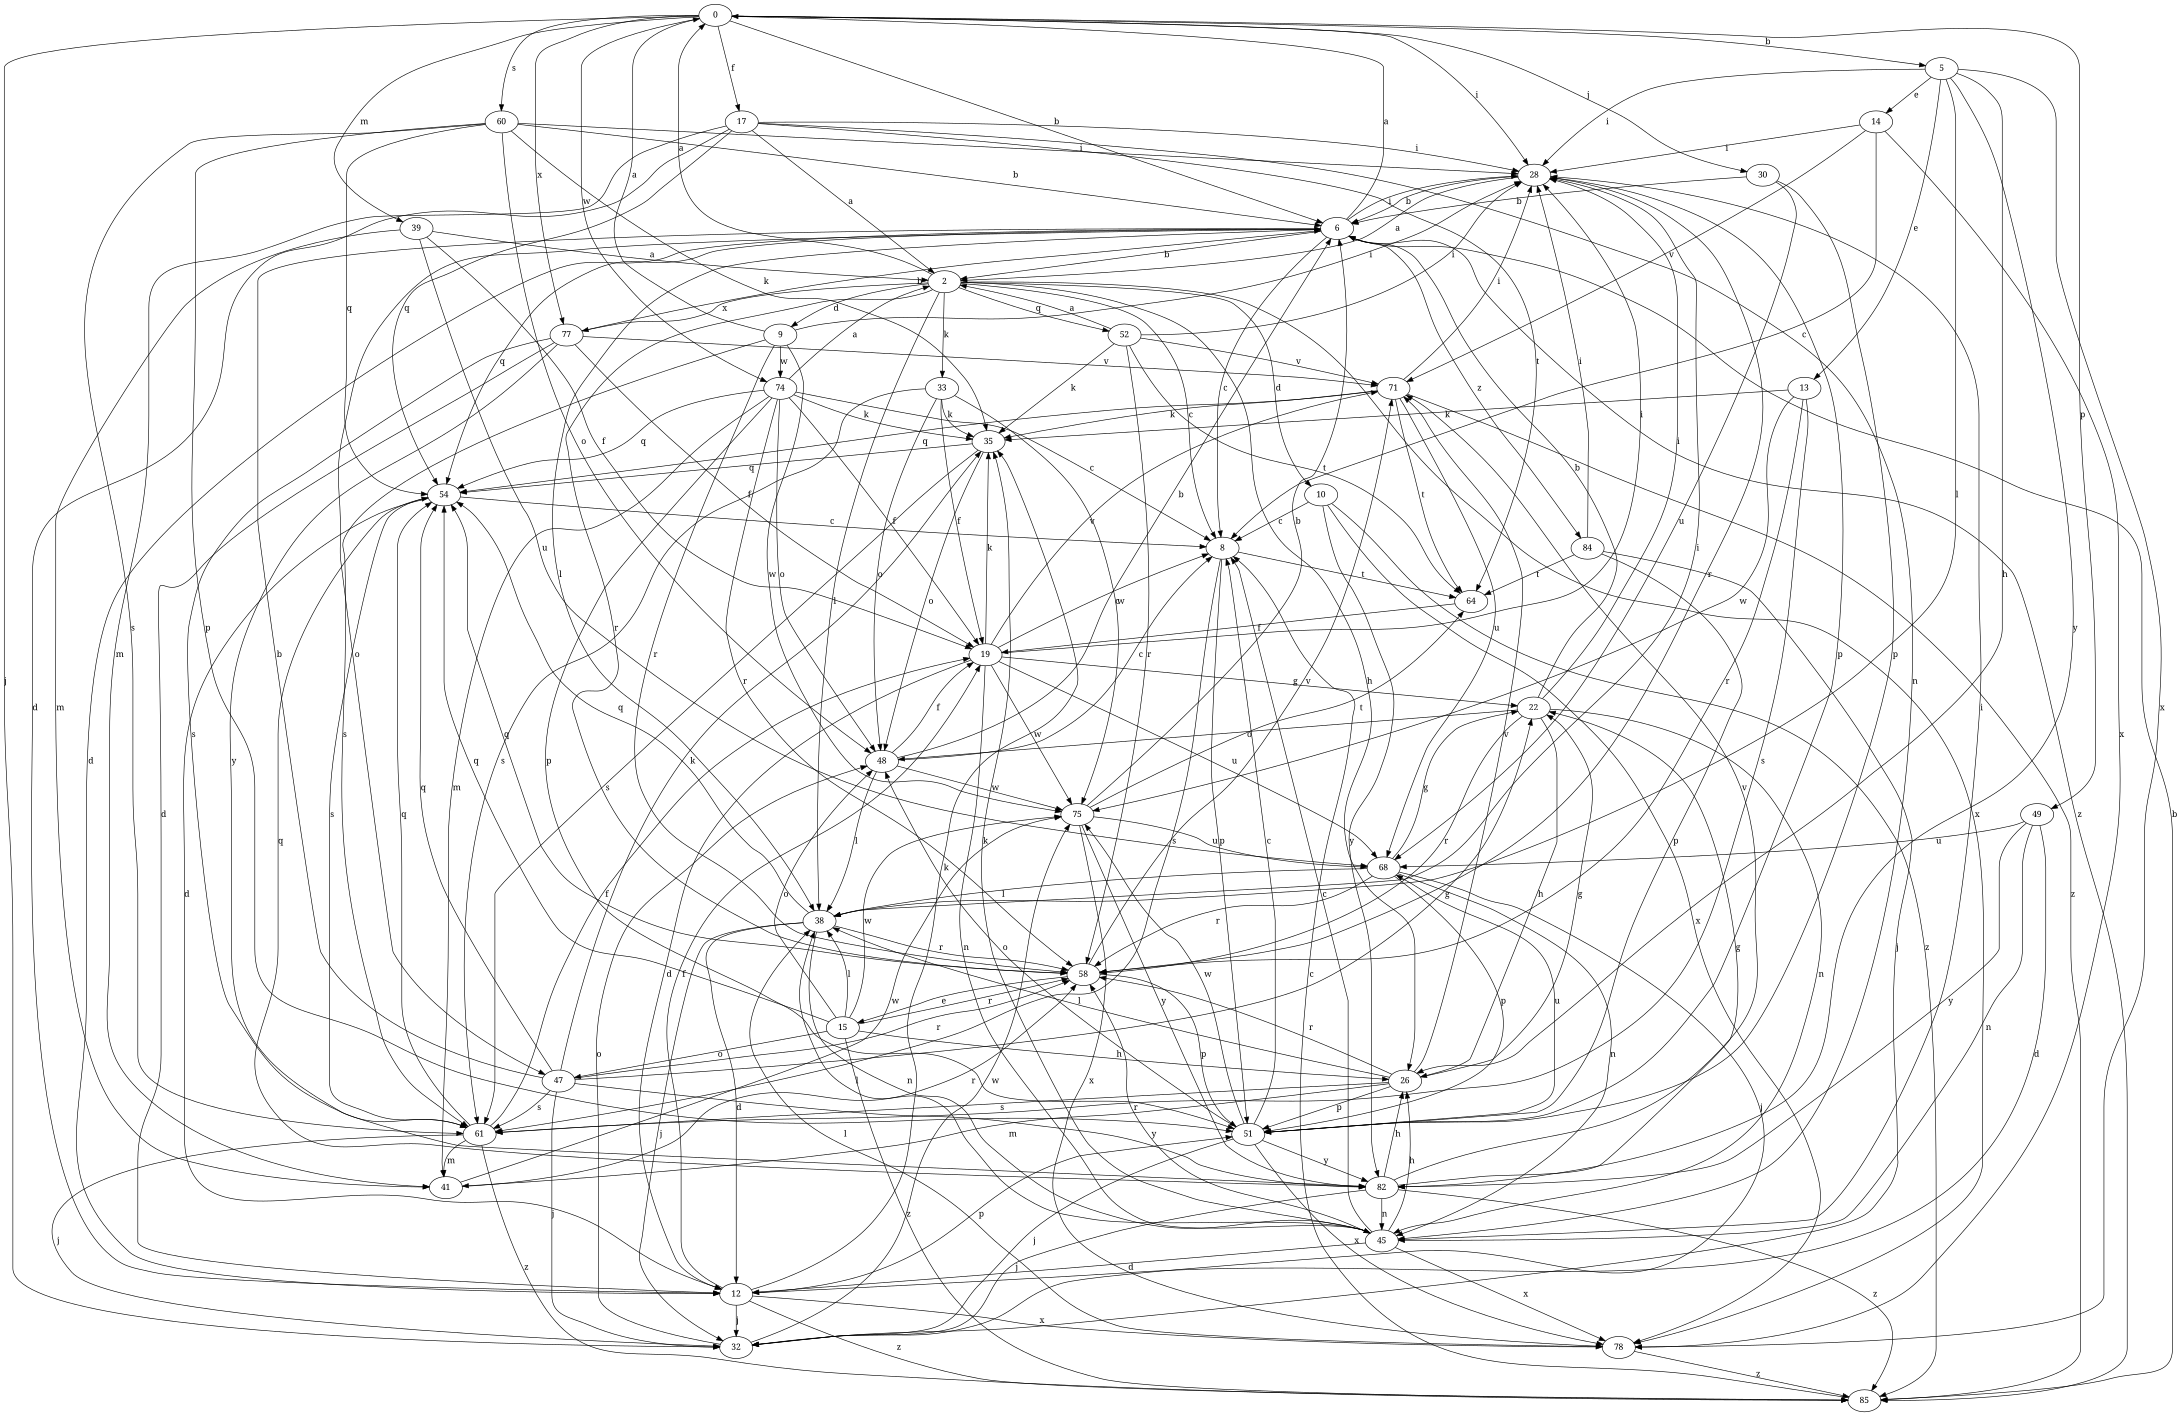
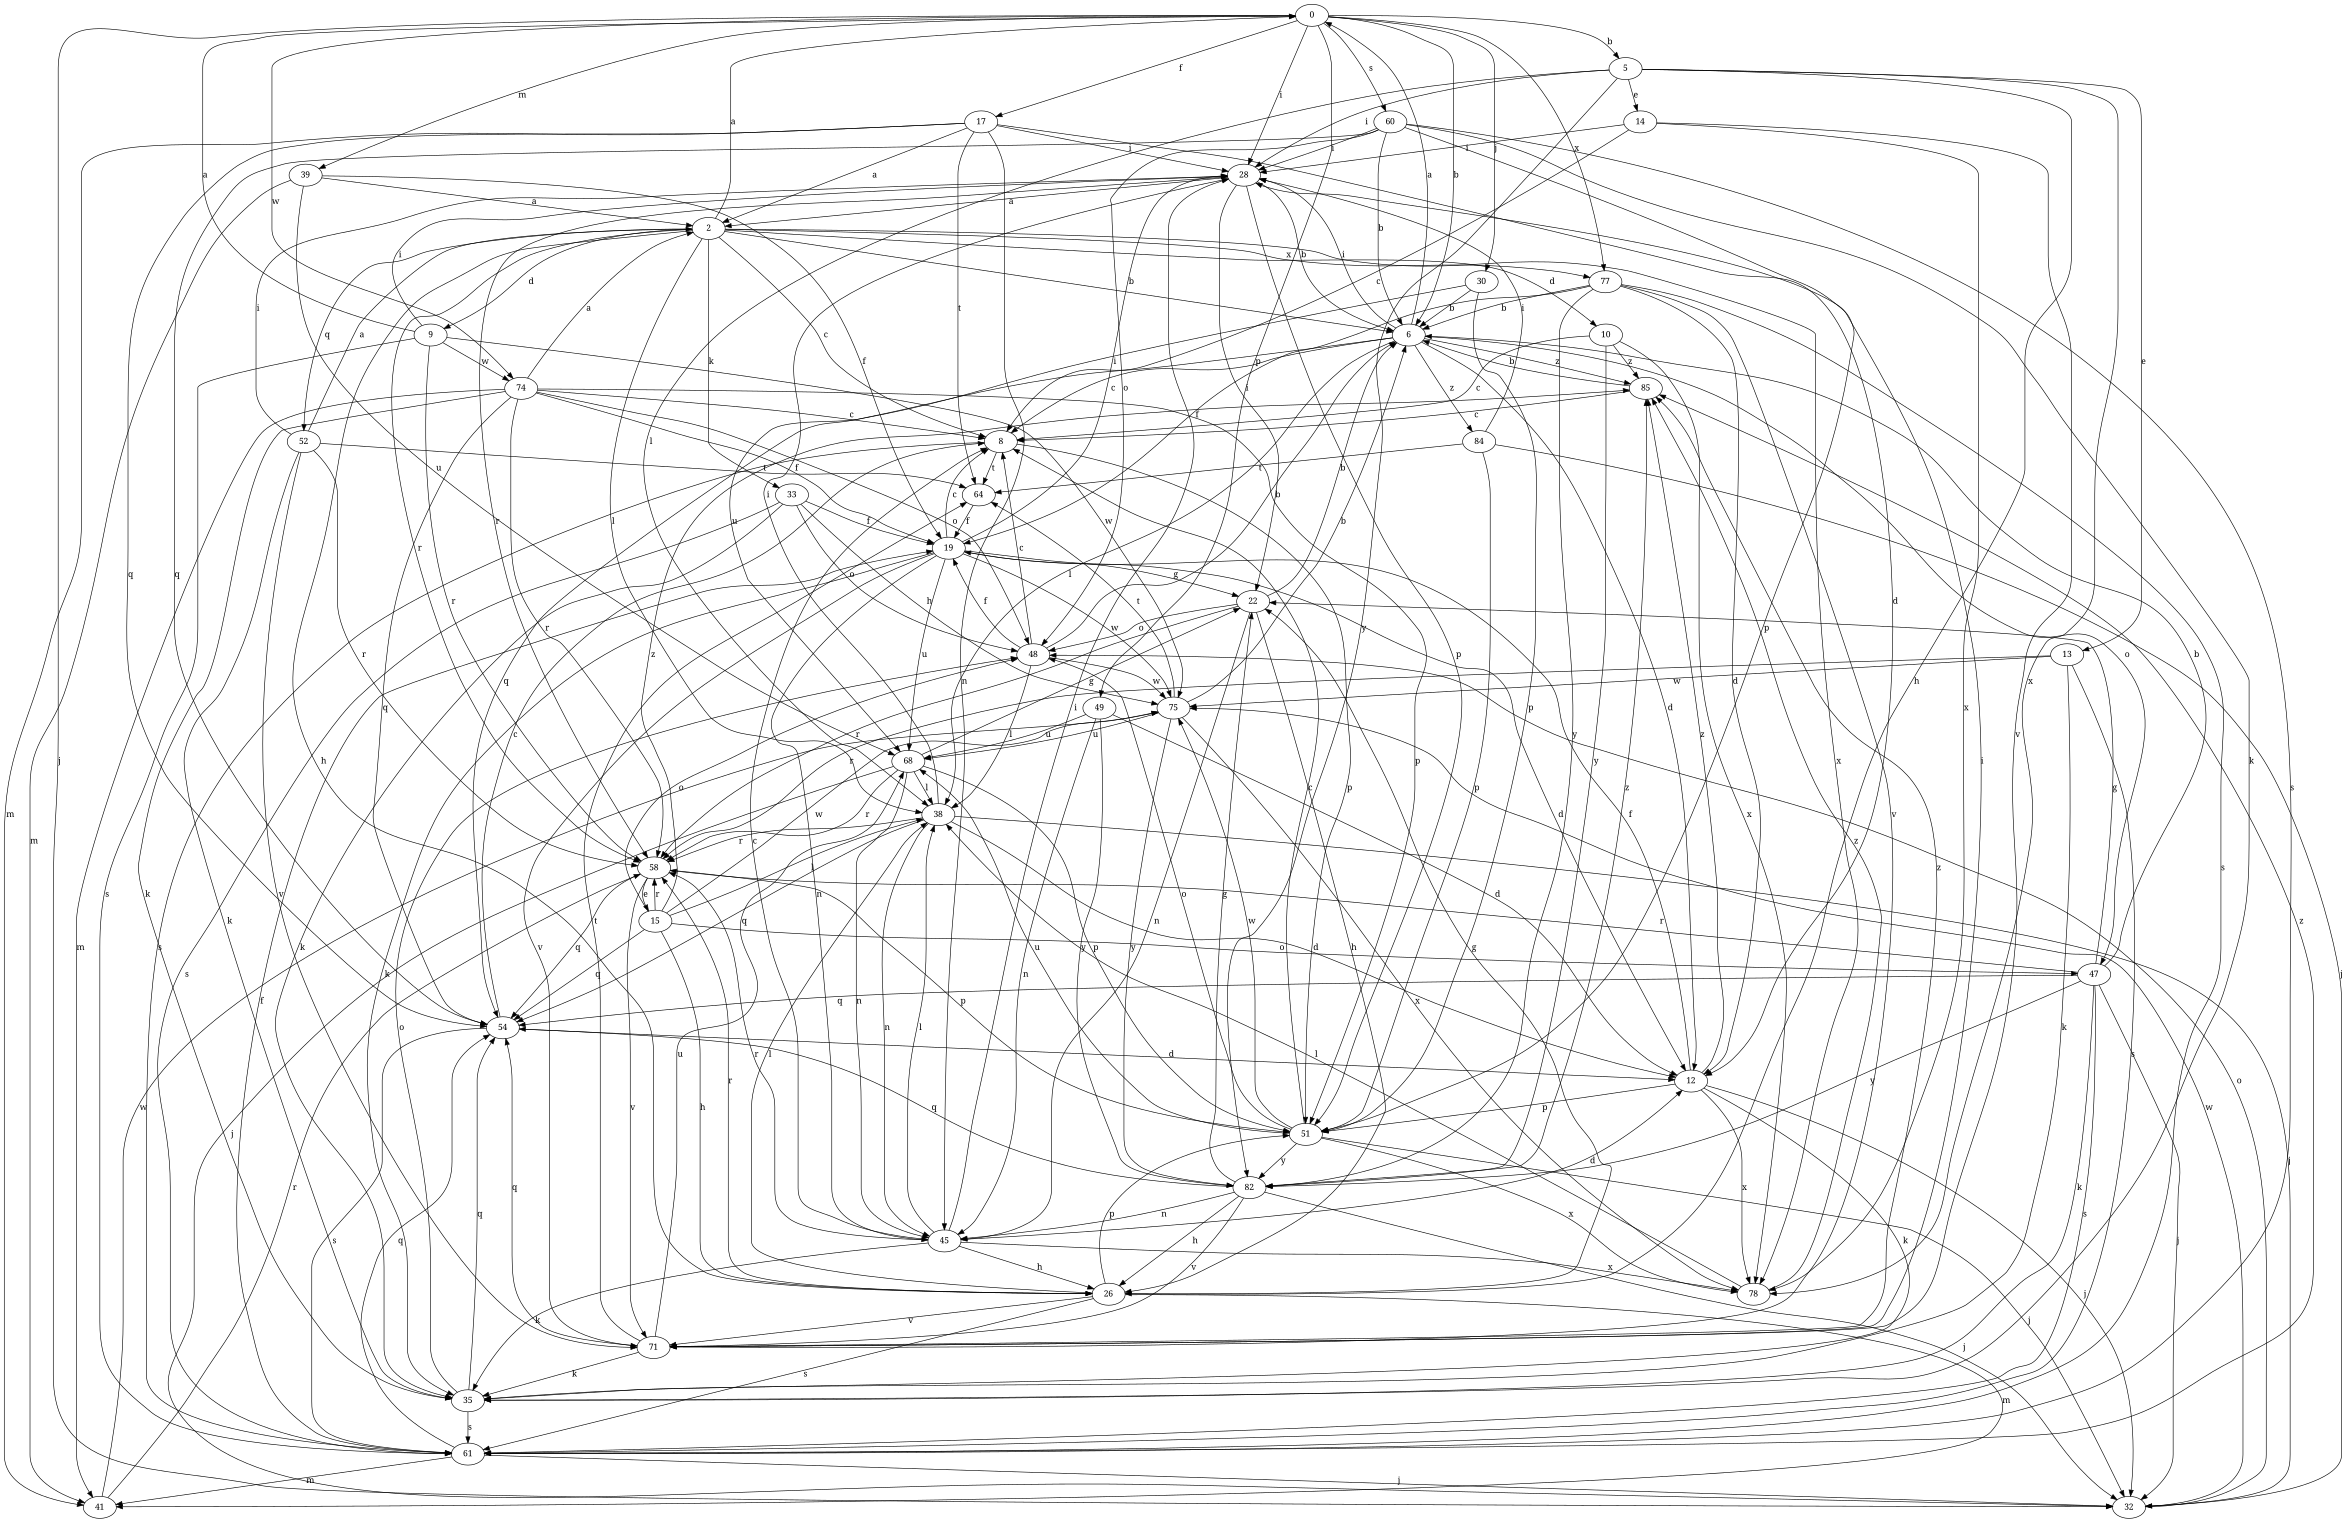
(1144, 255) -> (1056, 281)
(1677, 427) -> (1239, 388)
(1121, 601) -> (930, 601)
